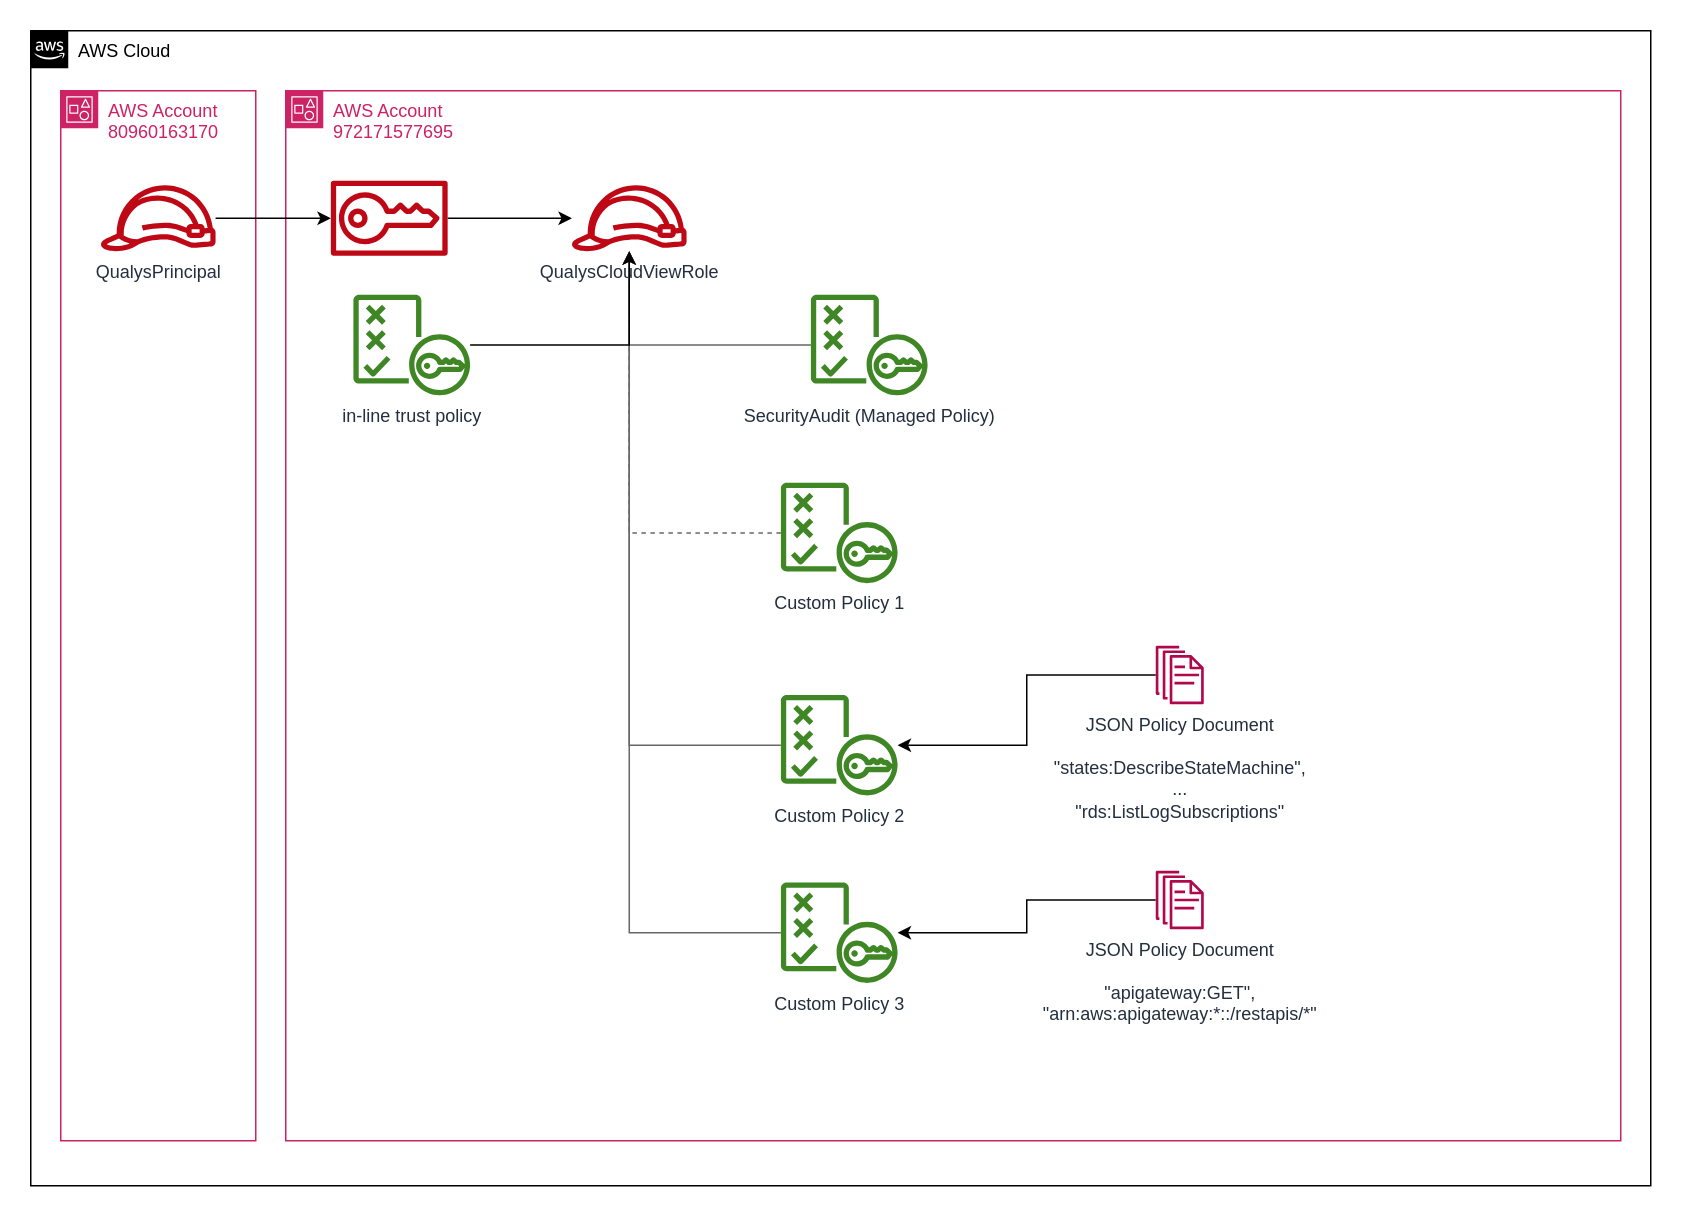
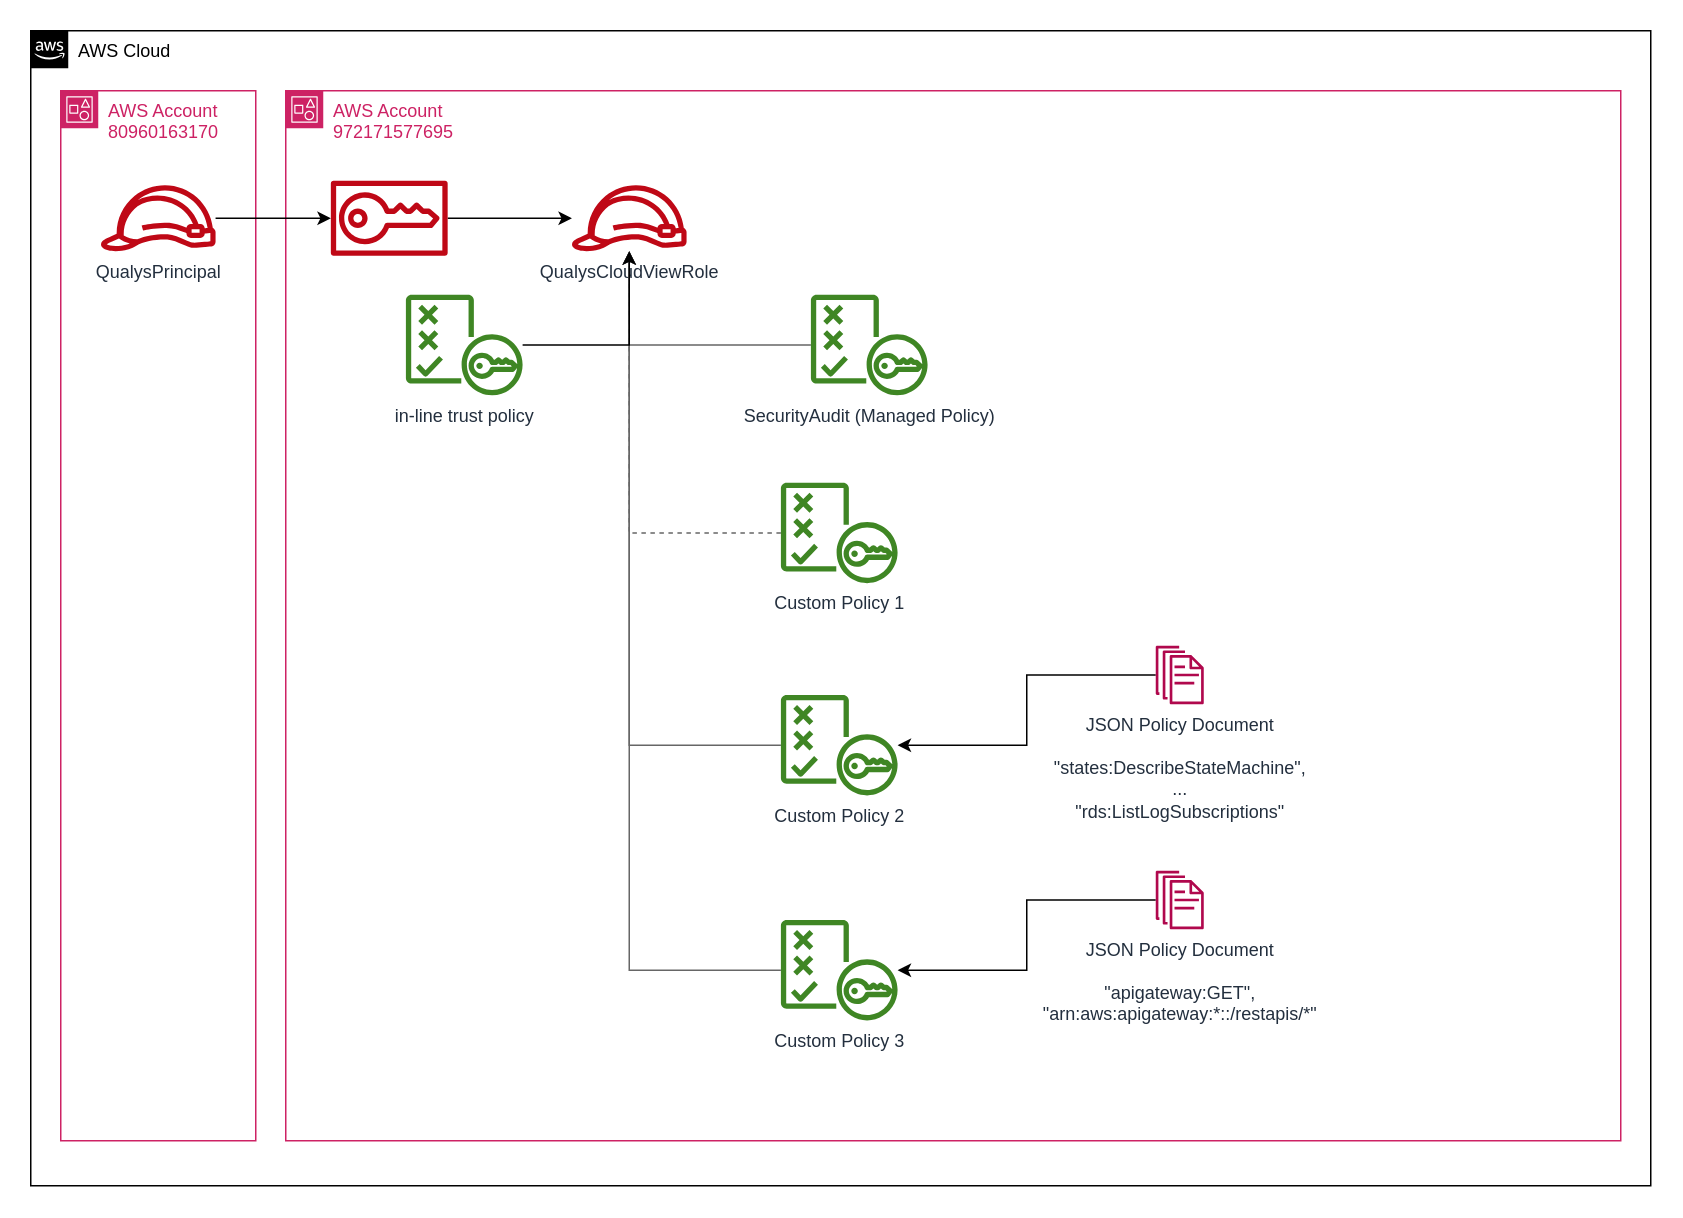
(412, 345) -> (464, 345)
(839, 933) -> (839, 970)
